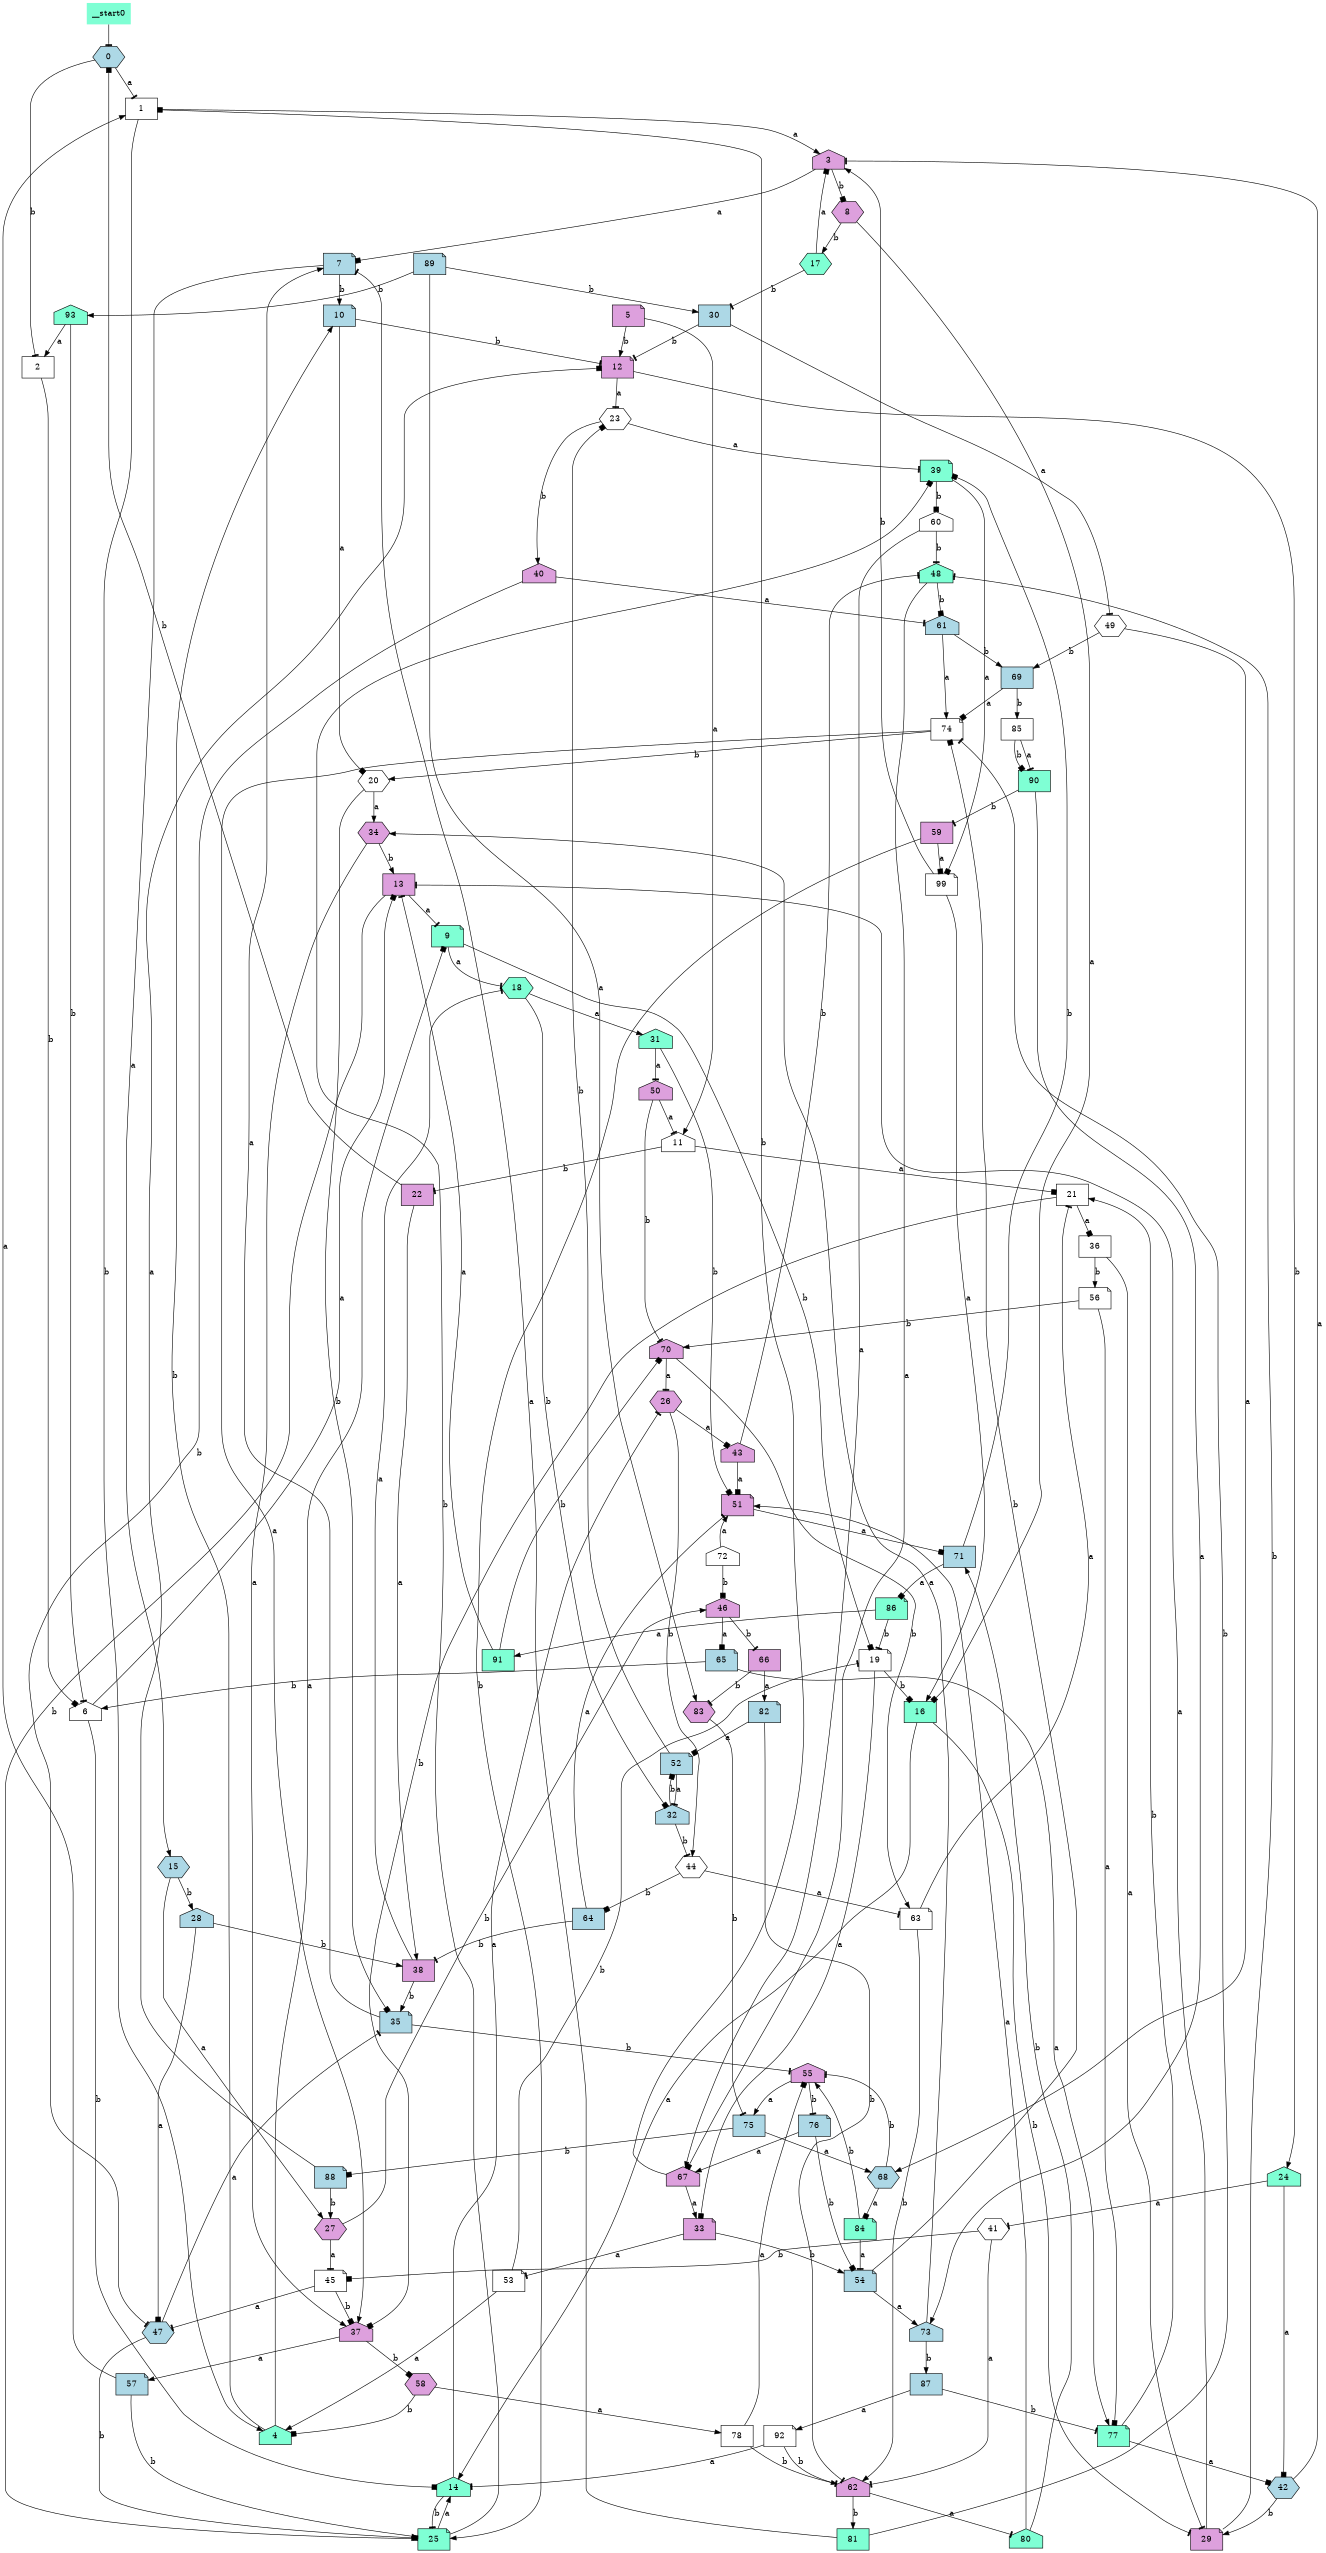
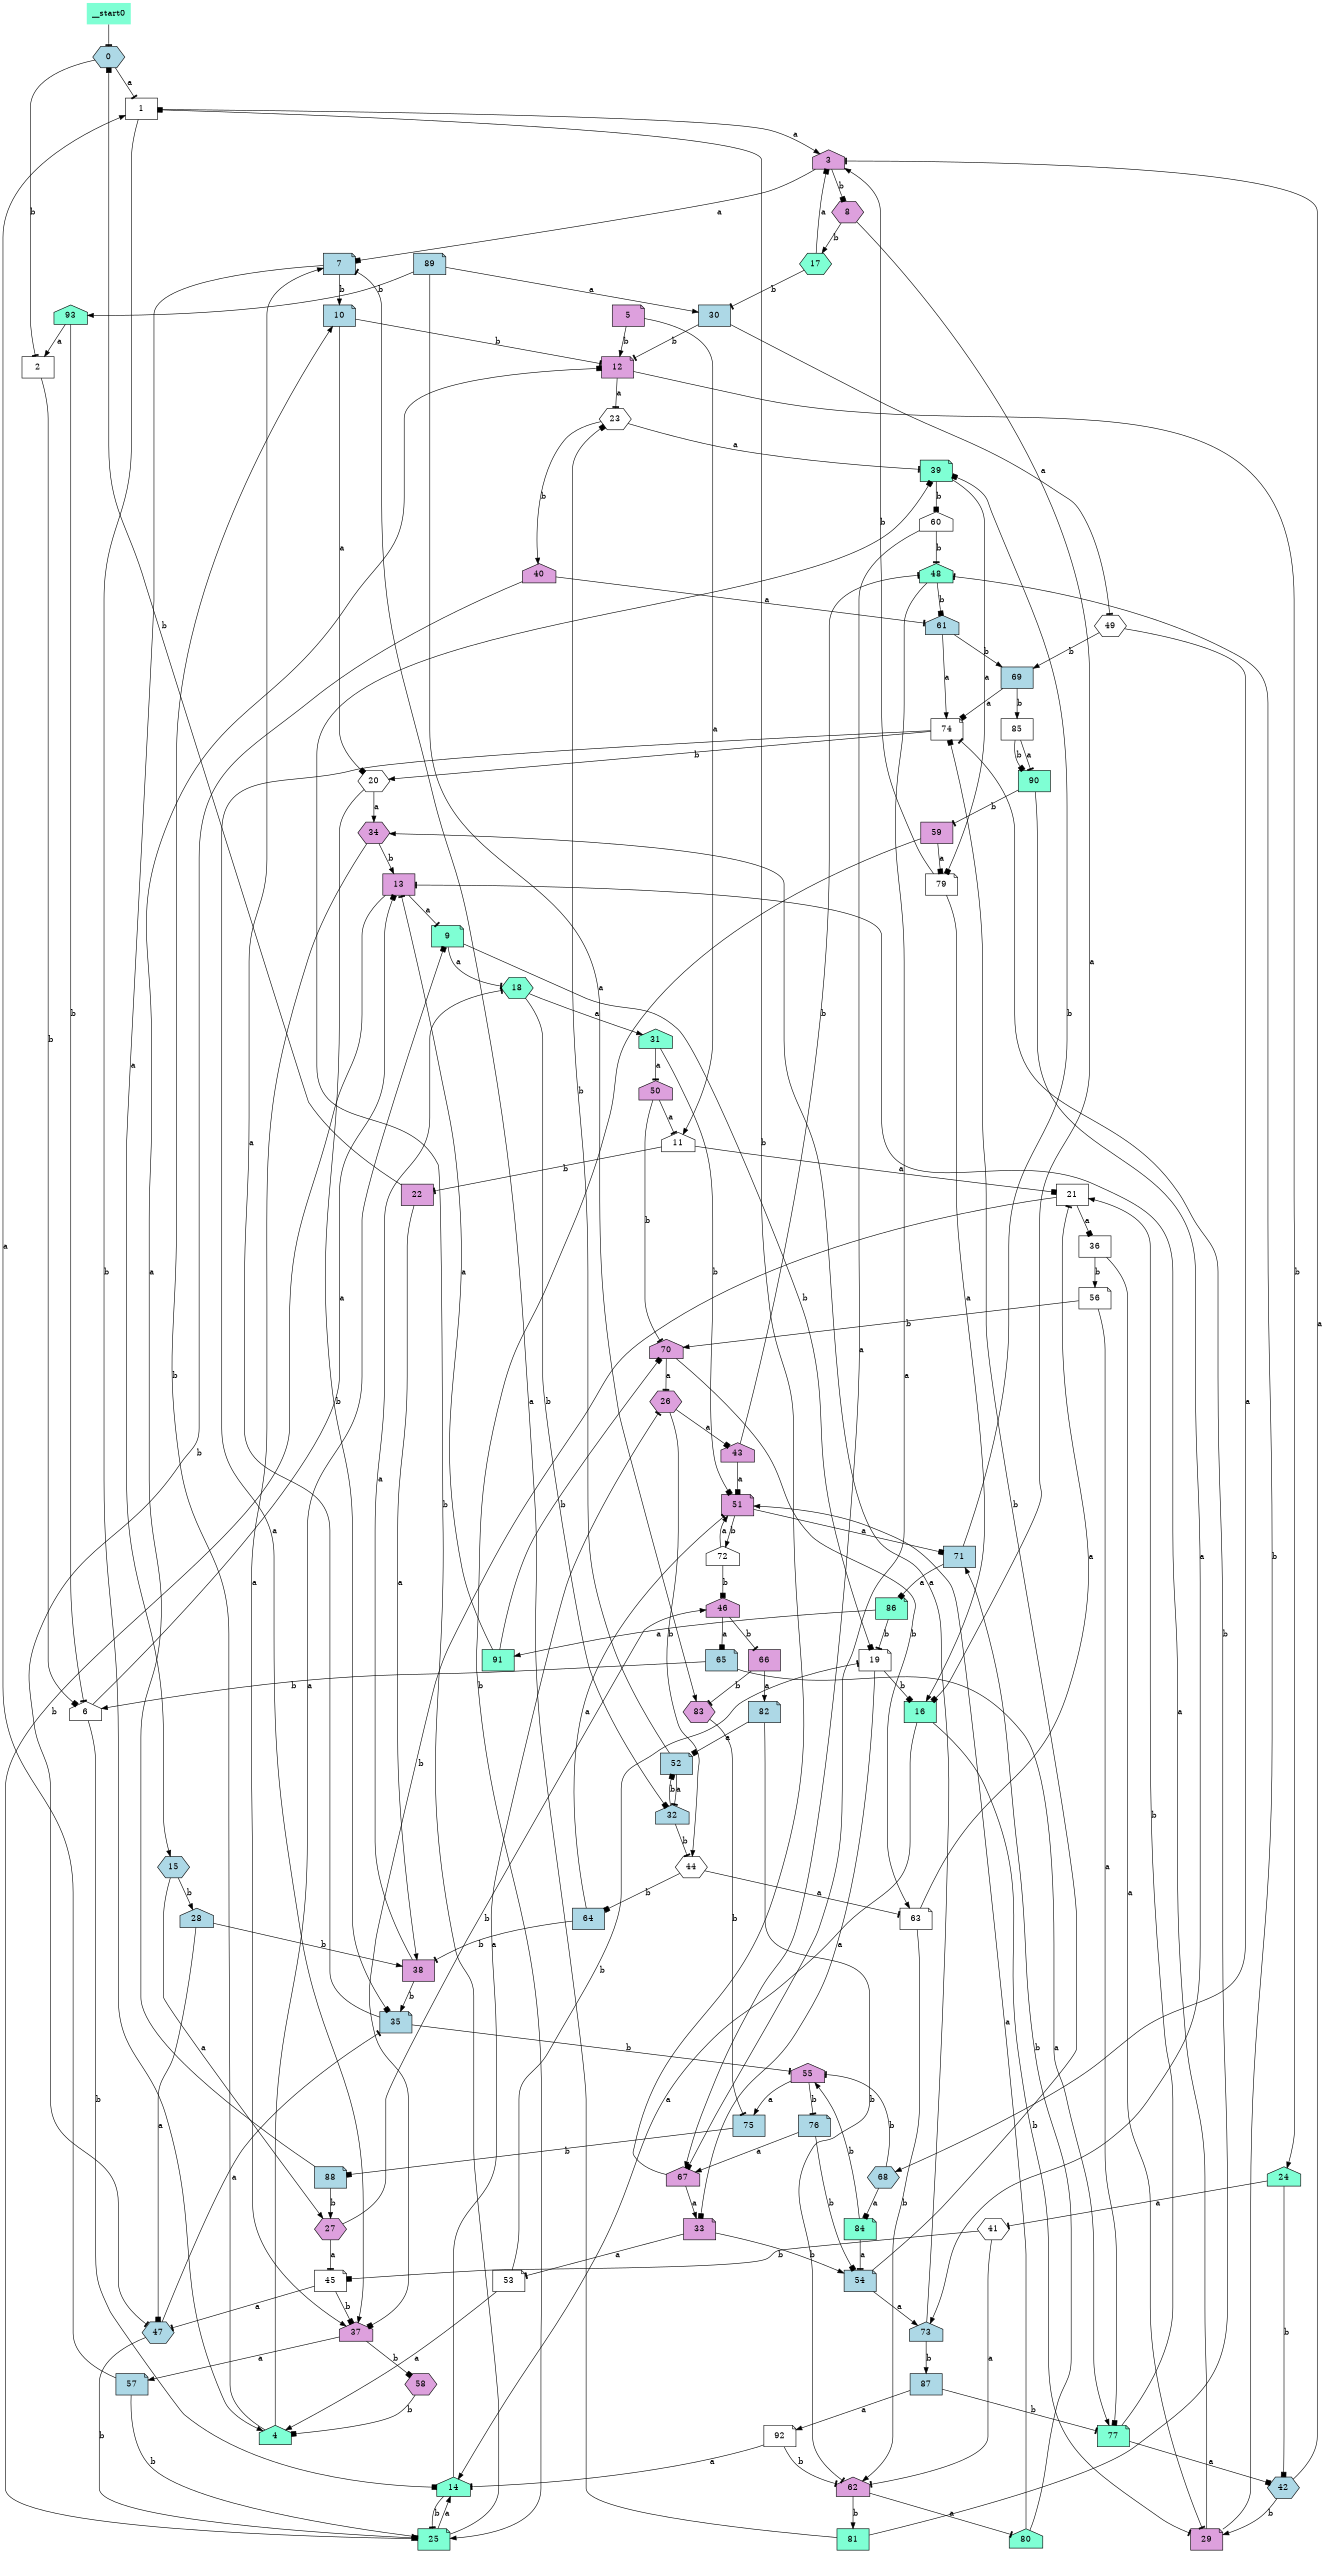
(592, 290) -> (592, 290)
(942, 885) -> (942, 885)
none -> (731, 1529)
(808, 2148) -> none
(1287, 2333) -> (1287, 2333)
(737, 2436) -> none
